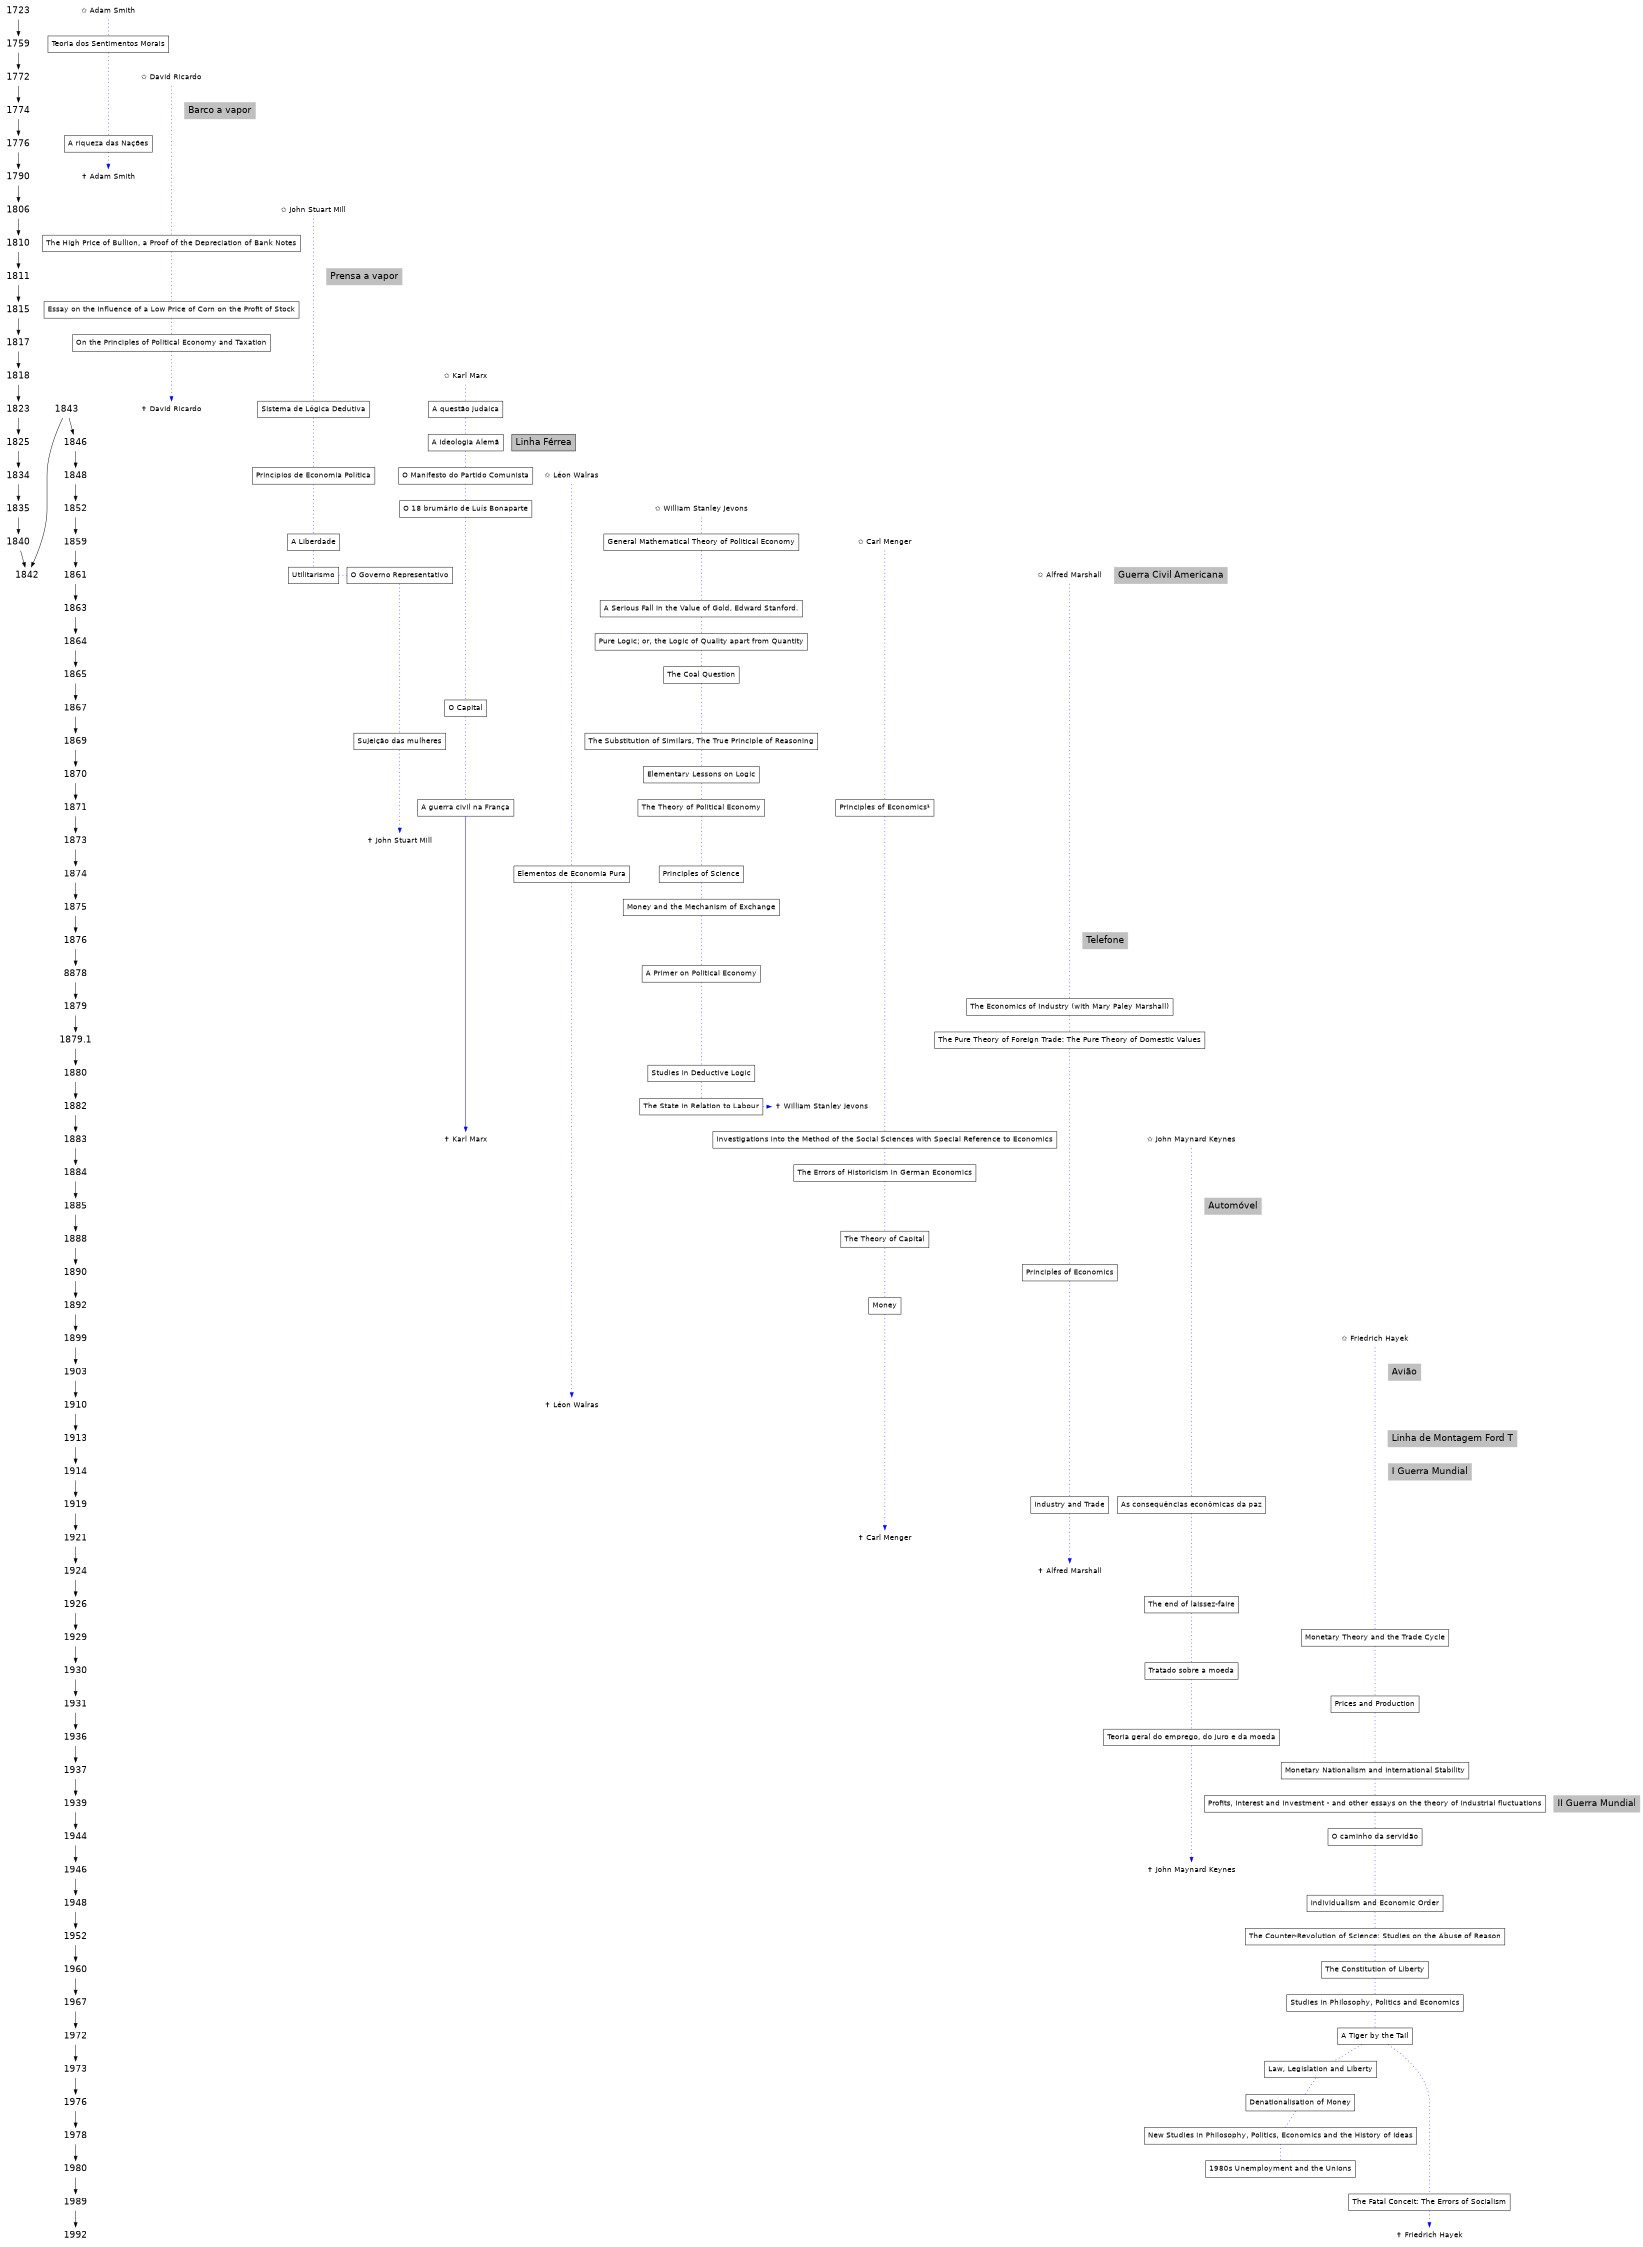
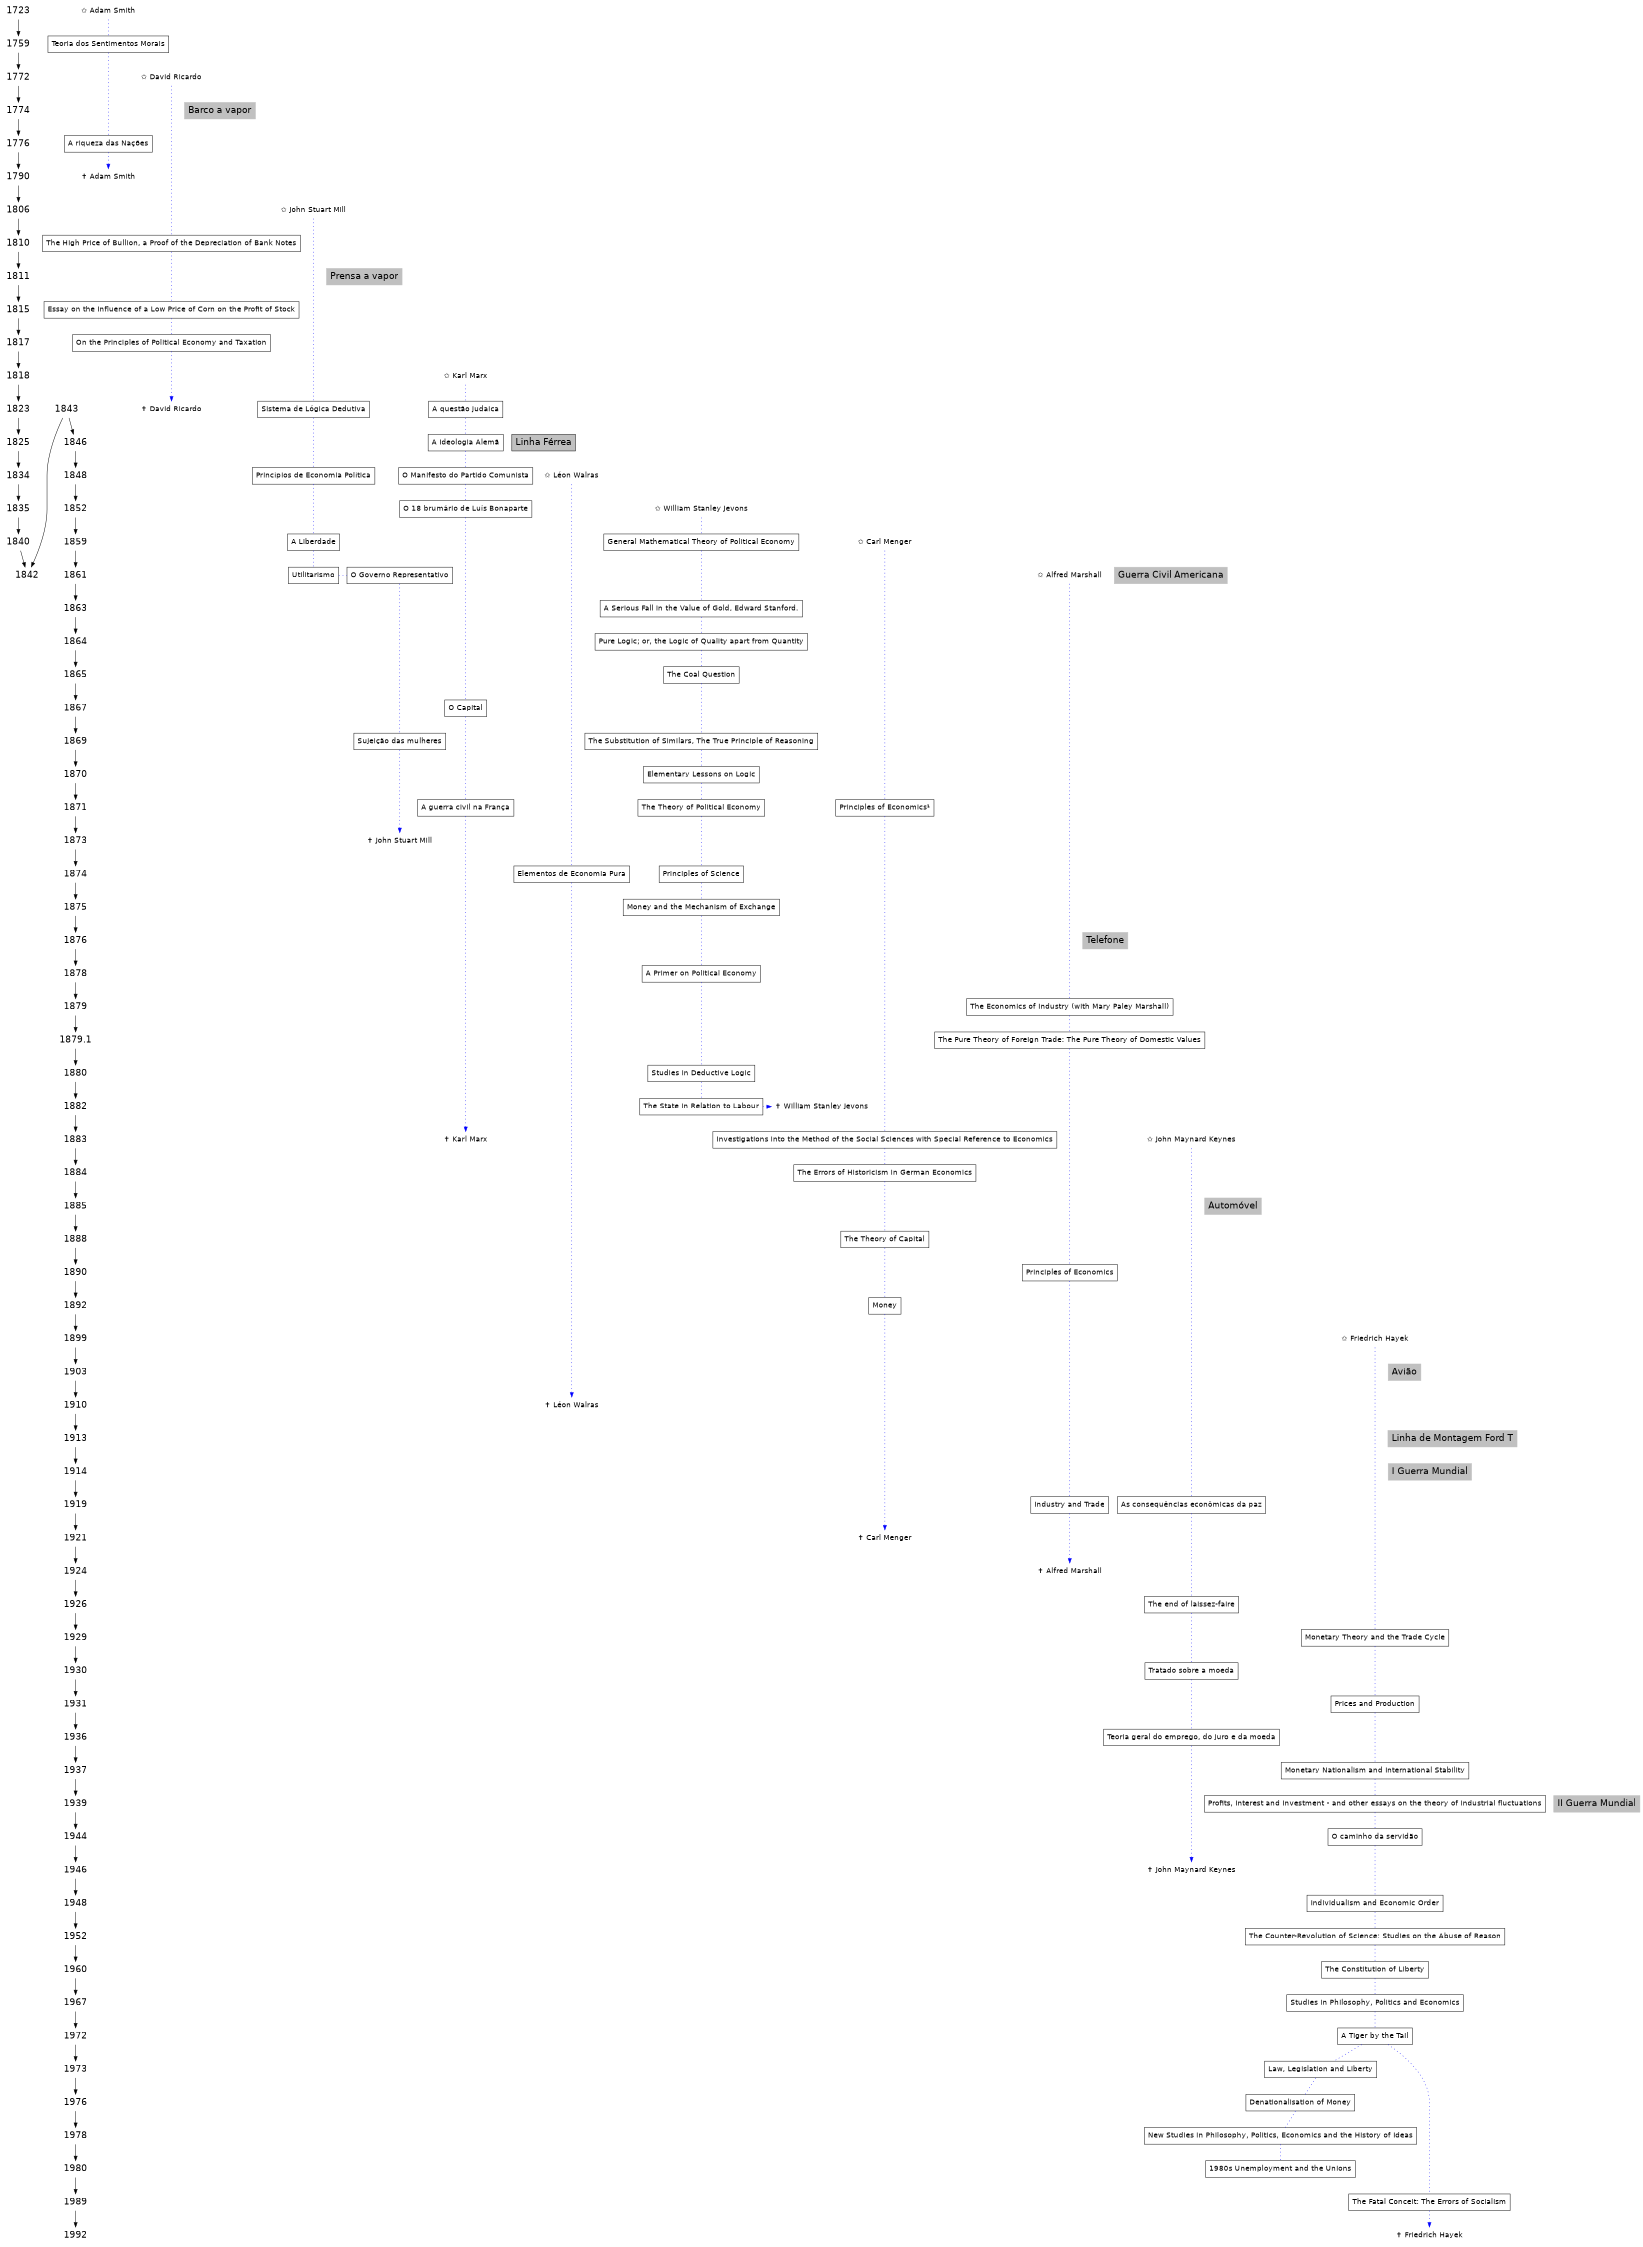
(466, 972) -> (466, 972)
(76, 974) -> (76, 974)
